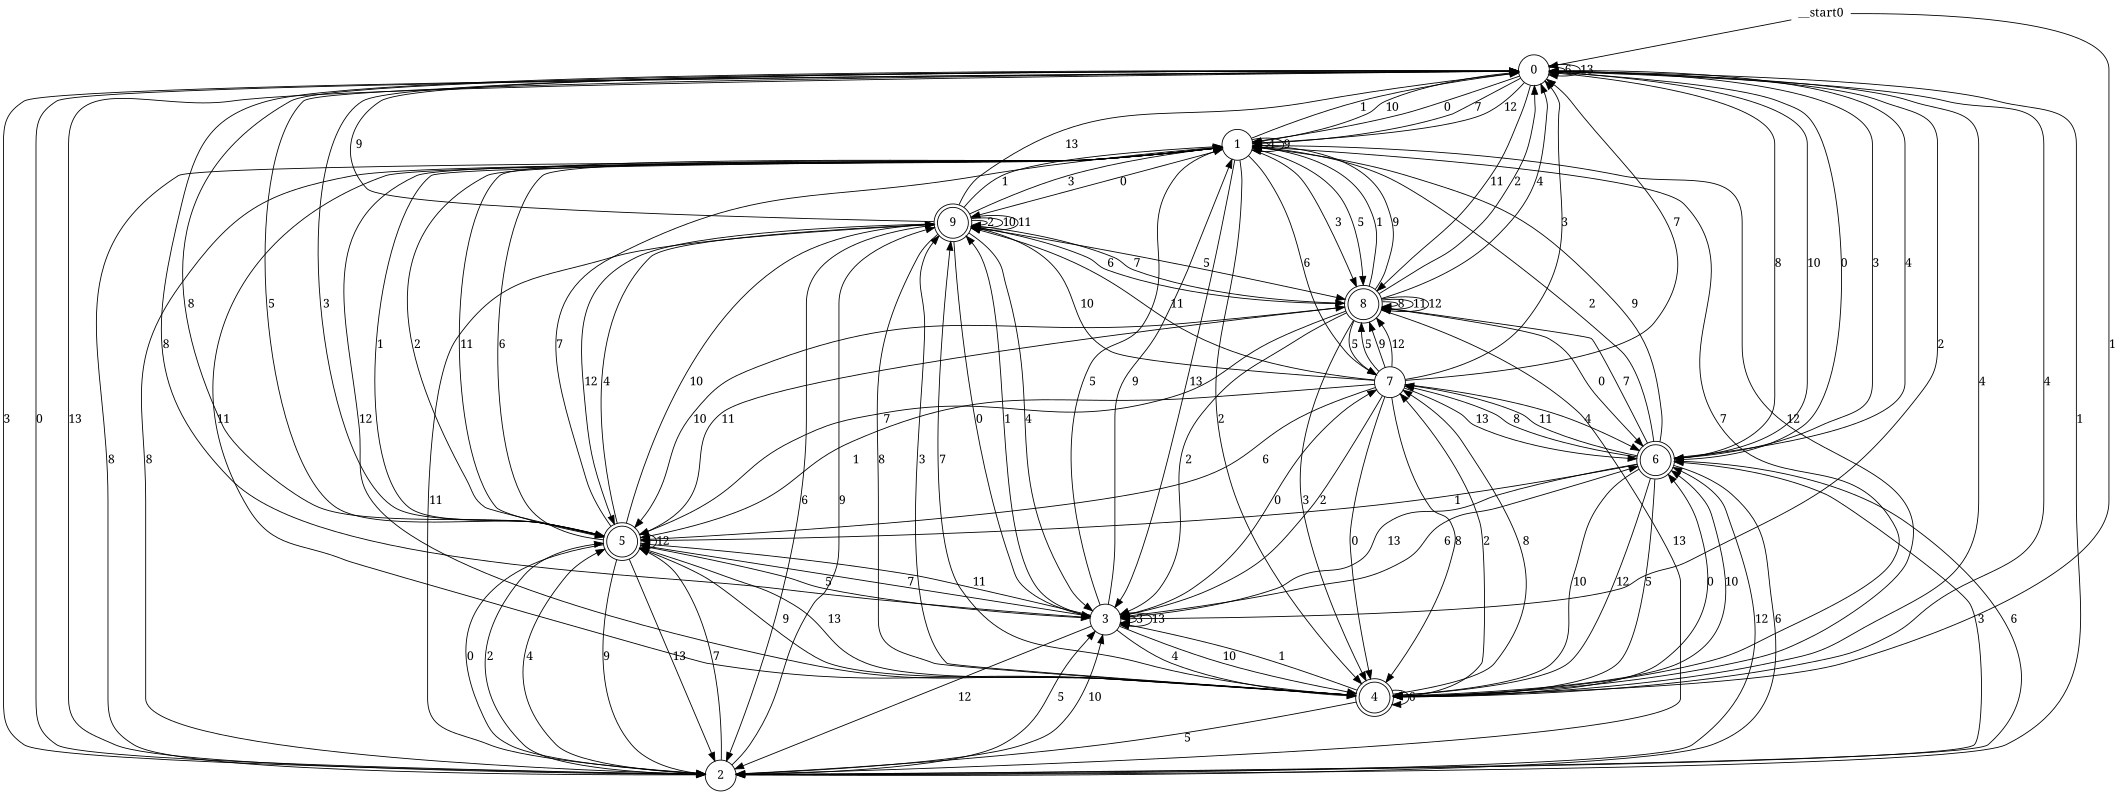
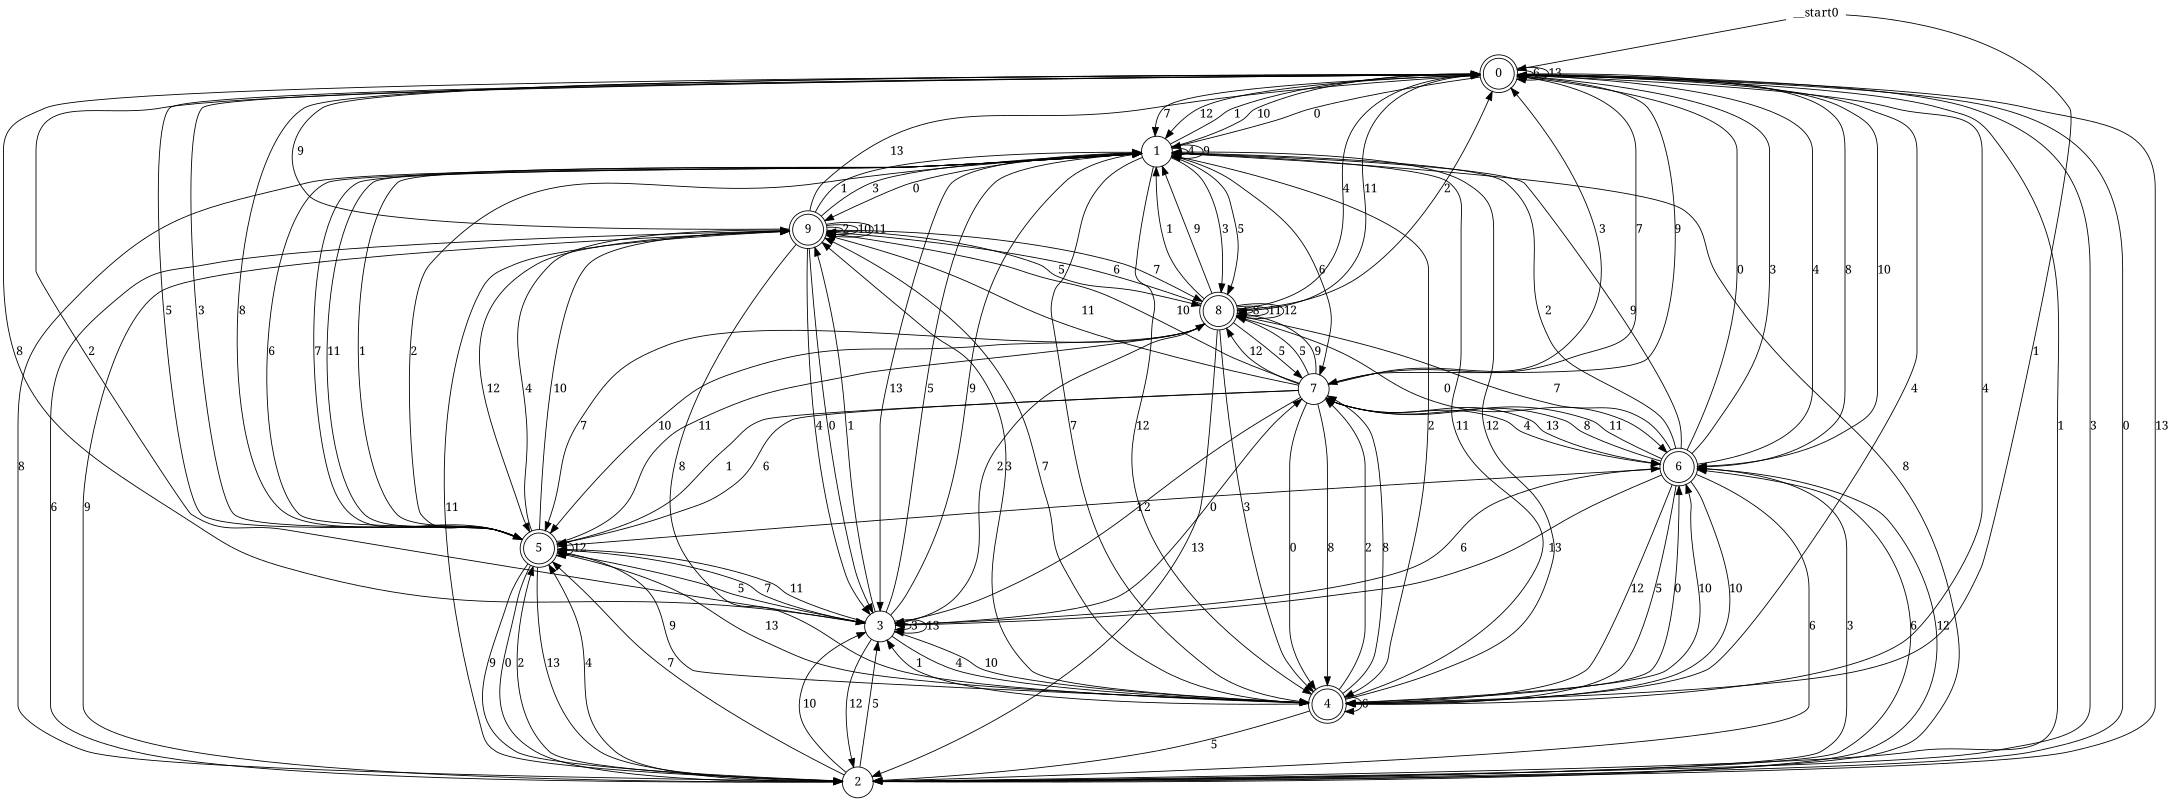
(1534, 70) -> (1499, 74)
none -> (1665, 321)
